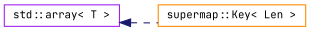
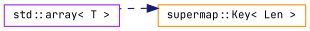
(144, 23) -> (133, 8)
